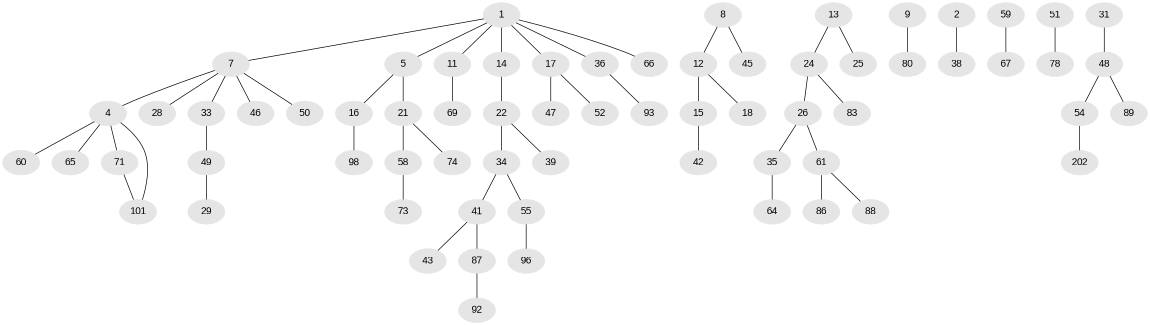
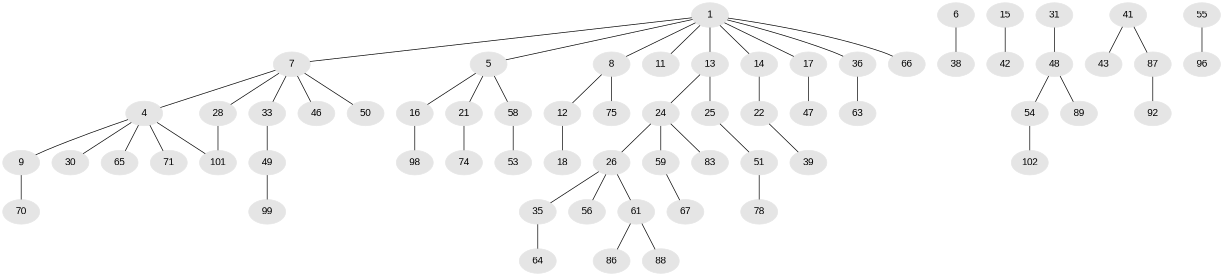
(957, 15) -> (956, 15)
none -> (661, 40)
none -> (710, 40)
(748, 64) -> (612, 113)
(907, 64) -> (21, 212)
(698, 89) -> none
(452, 113) -> none
(600, 113) -> none
(649, 113) -> (858, 113)
none -> (81, 136)
(403, 138) -> (501, 89)
none -> (661, 138)
none -> (735, 138)
(21, 163) -> (70, 163)
(502, 163) -> none
(1080, 163) -> (1030, 163)
(129, 187) -> (218, 138)
(206, 212) -> (267, 212)
(403, 212) -> (513, 163)
none -> (587, 212)
